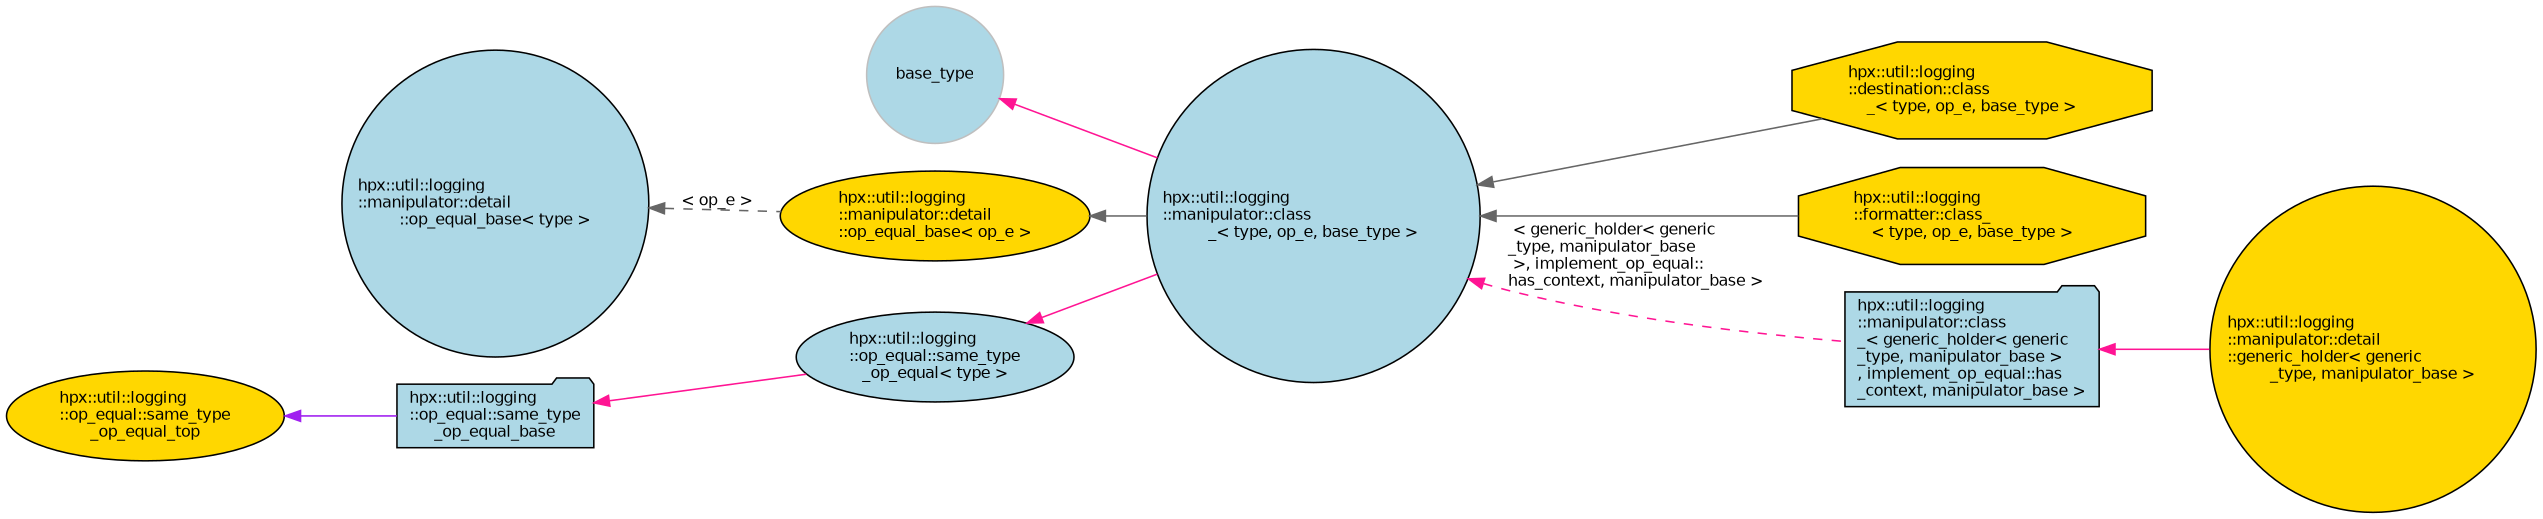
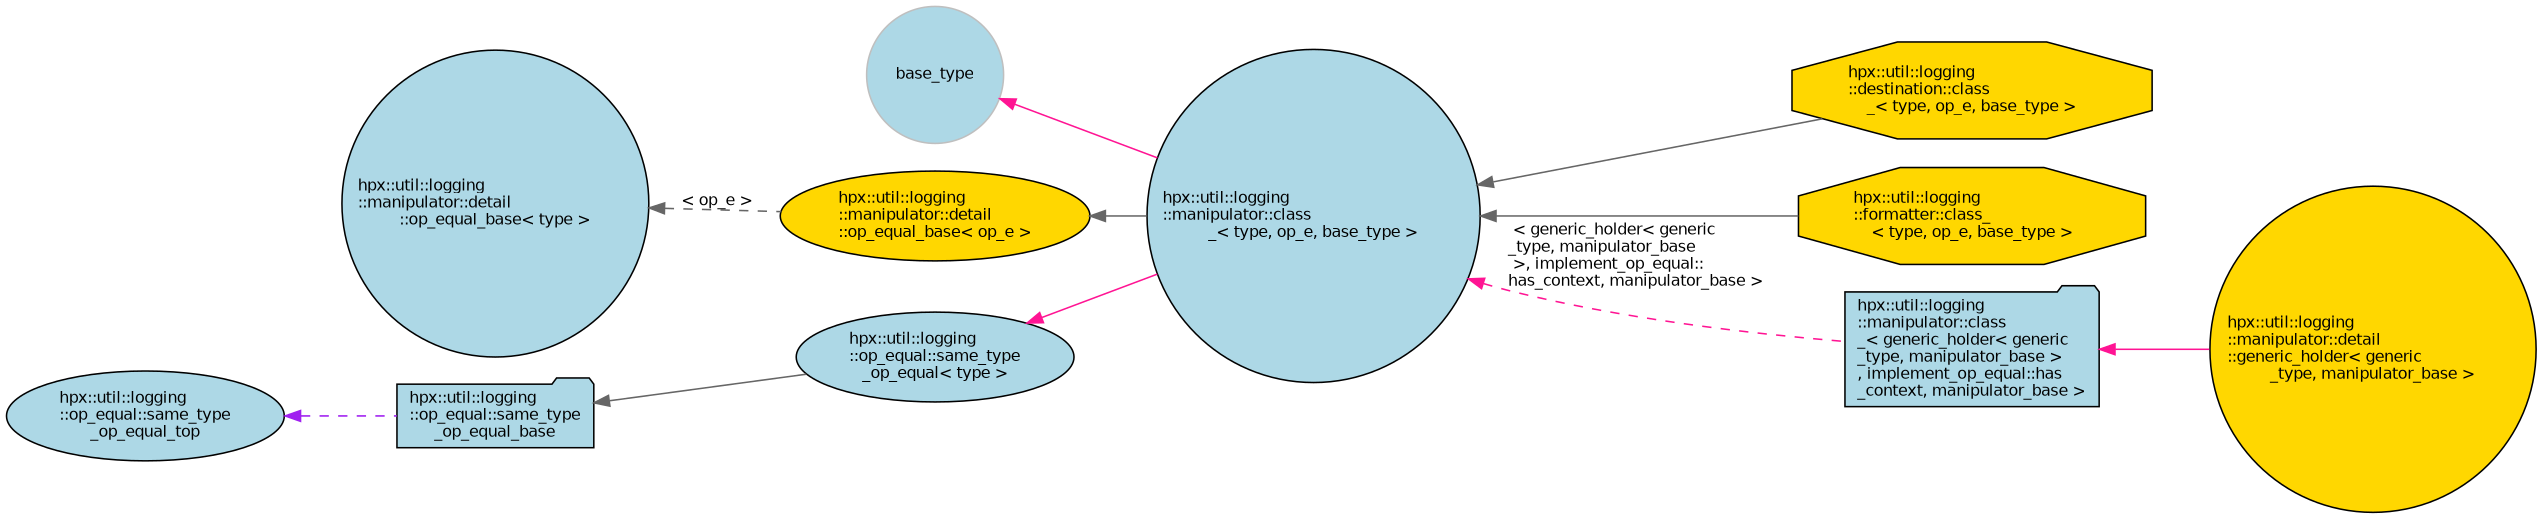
(708, 387) -> (708, 387)
(145, 416) -> (145, 416)
(349, 416) -> (349, 416)
